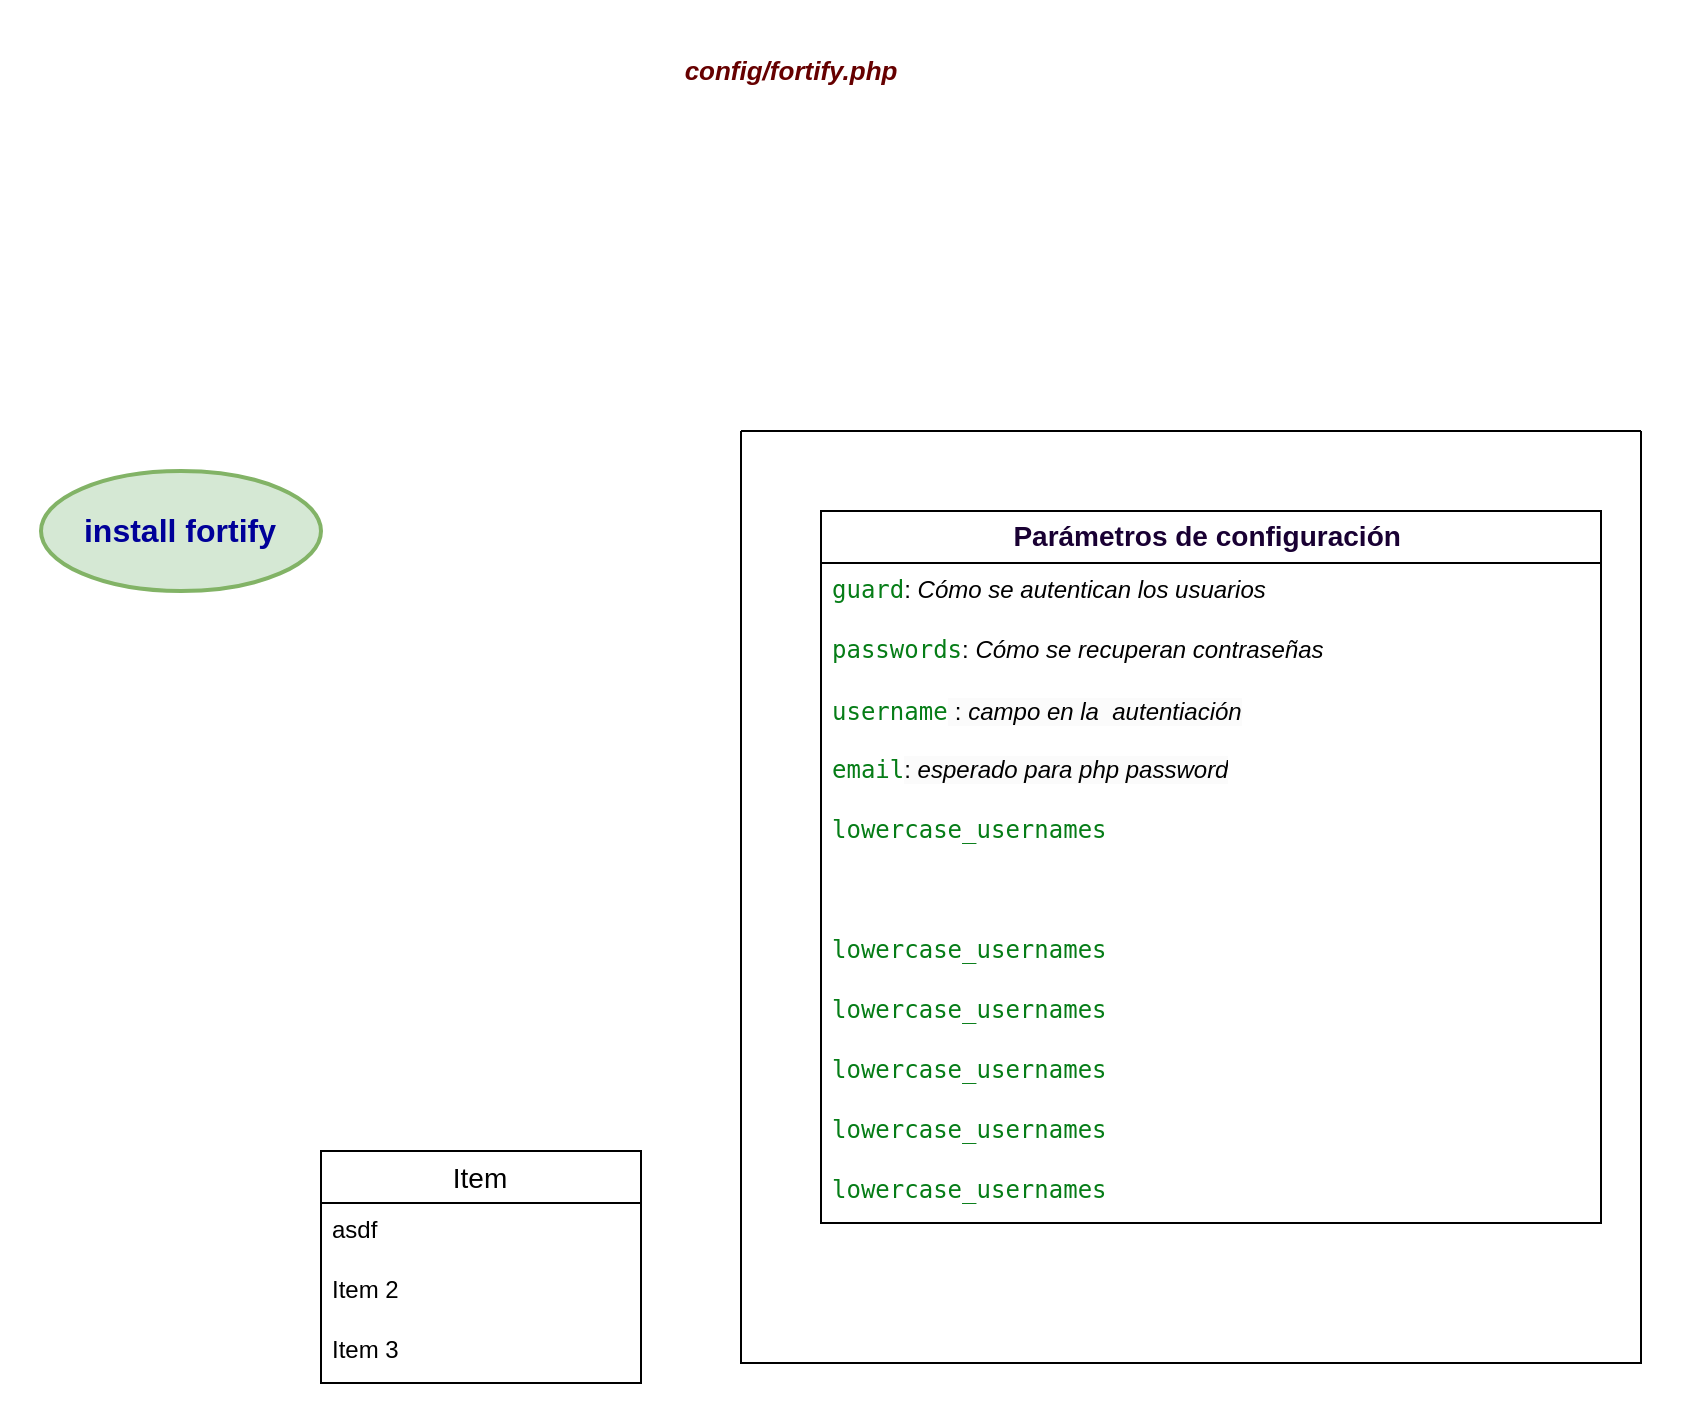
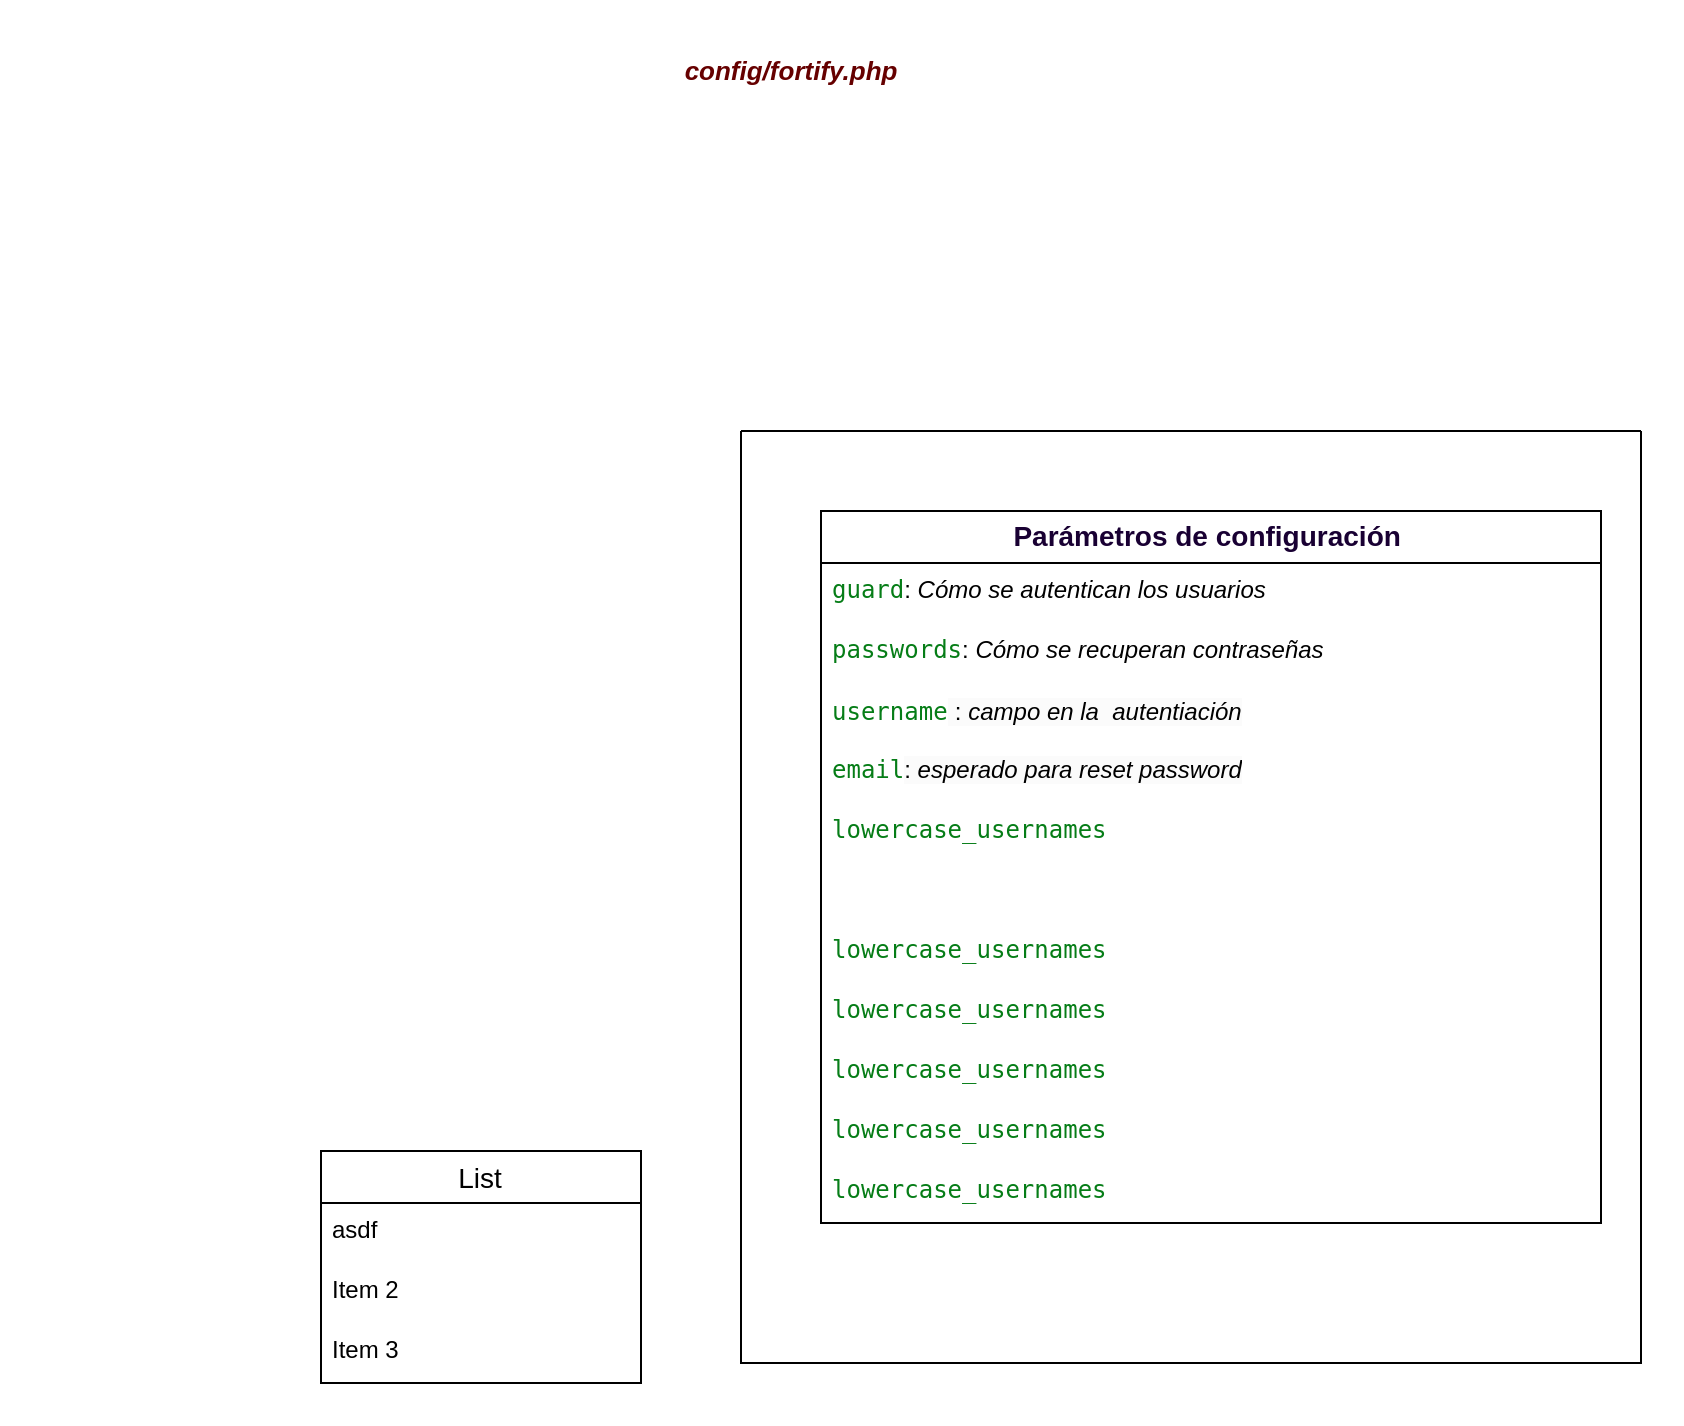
(181, 531) -> none
(1036, 771) -> (1049, 771)
(480, 1179) -> (480, 1179)
